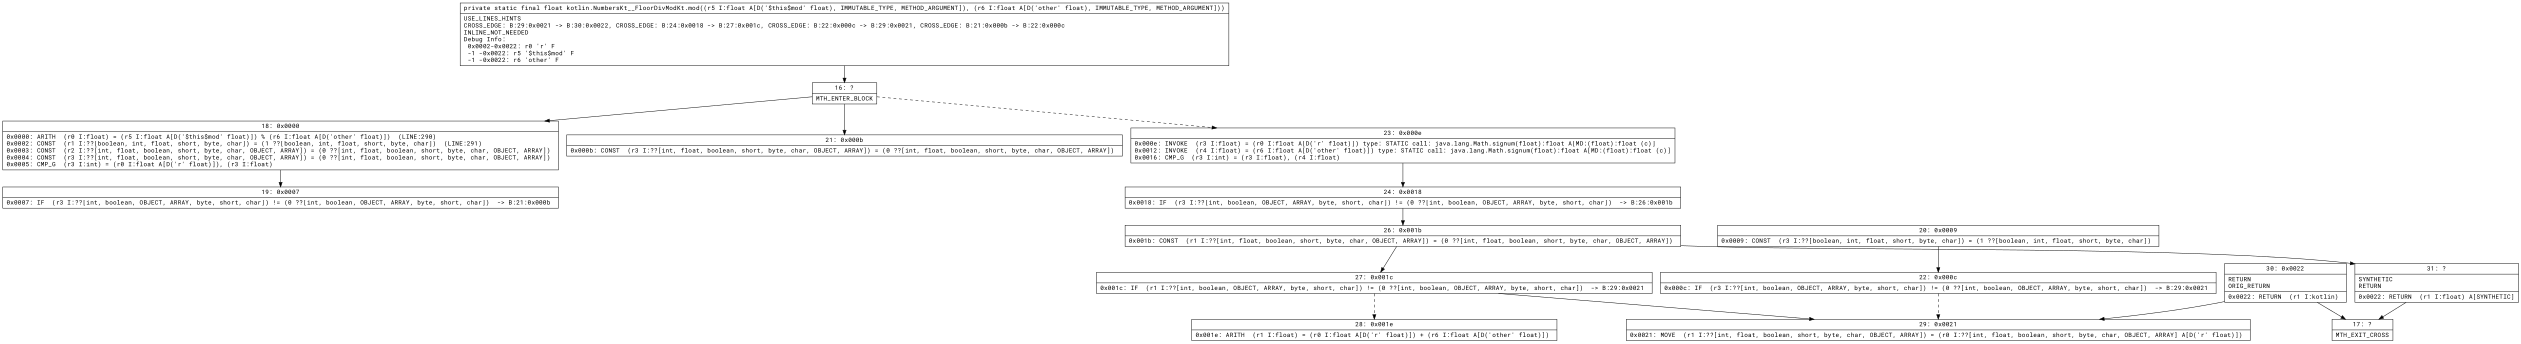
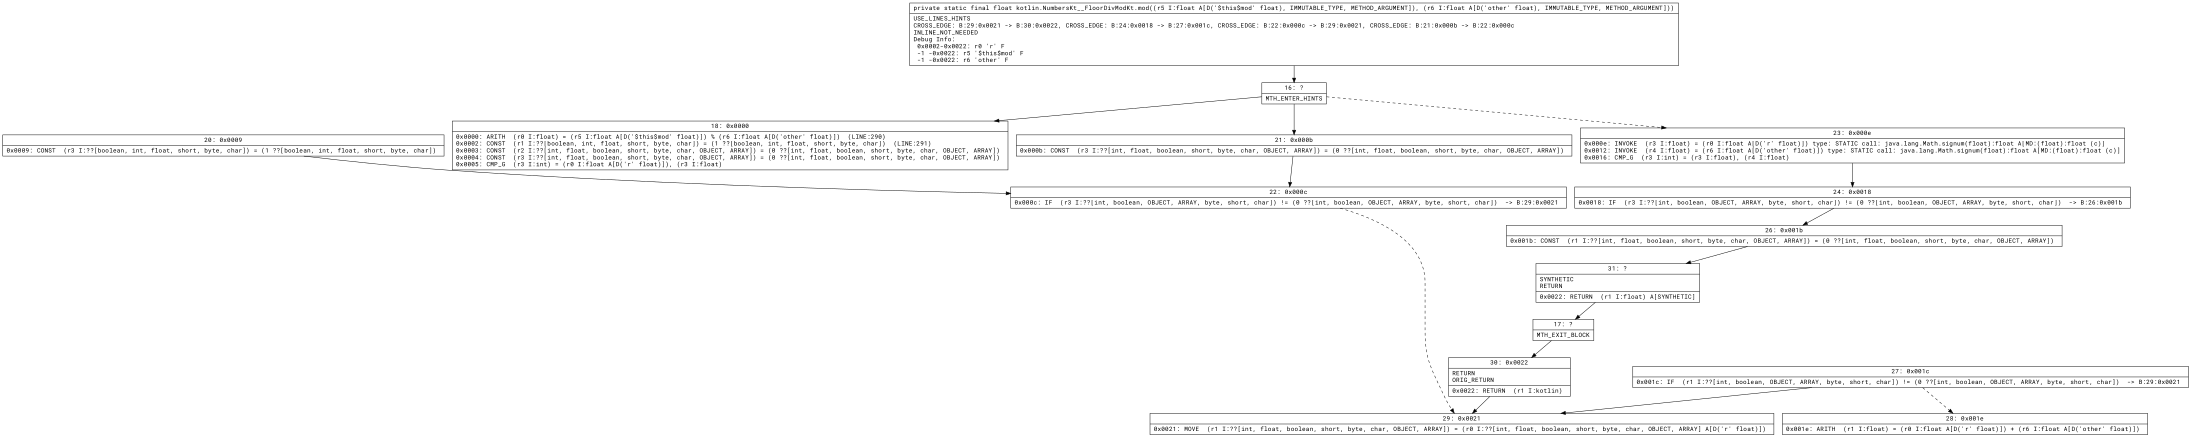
(845, 98) -> (1294, 98)
none -> (1292, 169)
(281, 198) -> none
(1390, 257) -> none
(2329, 310) -> (1543, 348)
(2363, 335) -> (1563, 335)
